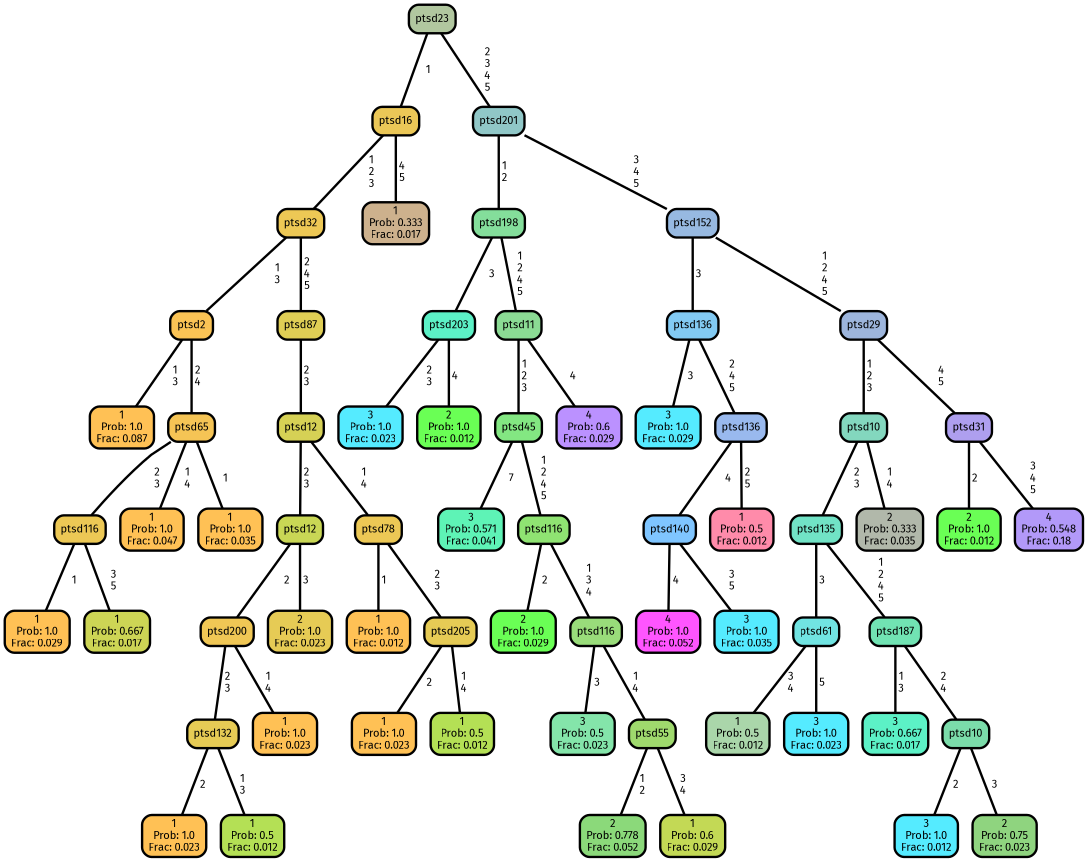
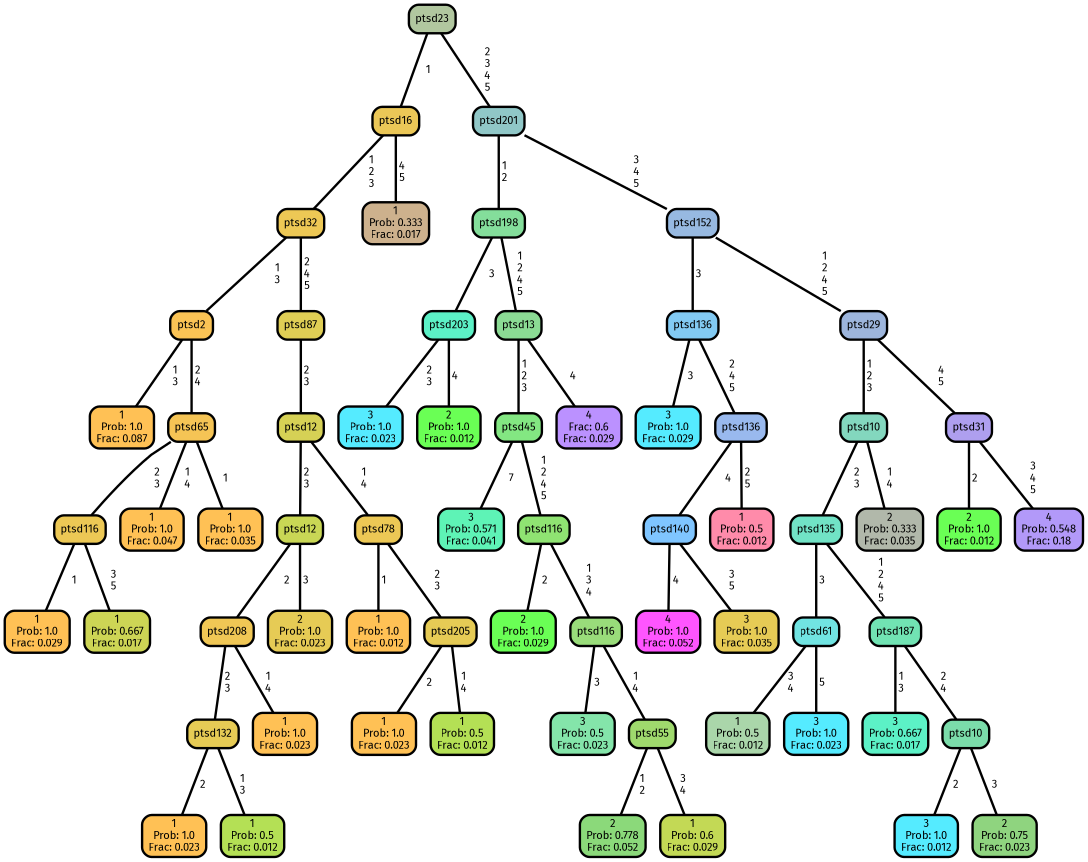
(519, 325) -> (519, 325)
(589, 428) -> (589, 428)
(227, 632) -> (227, 632)
(747, 632) -> (747, 632)
